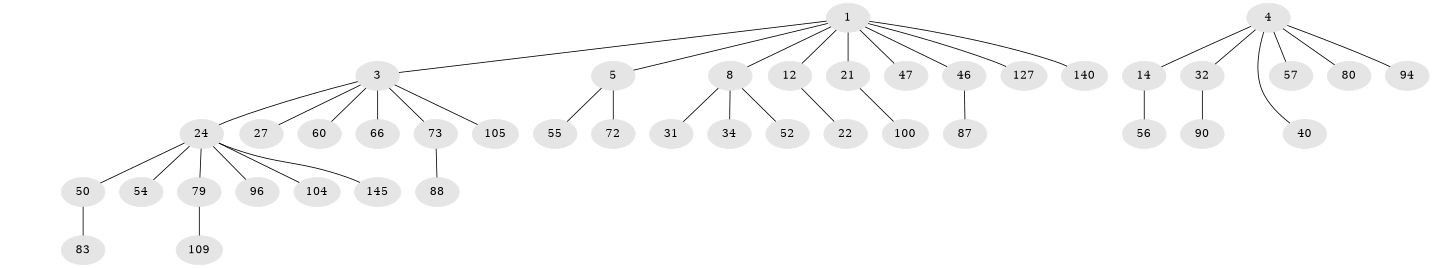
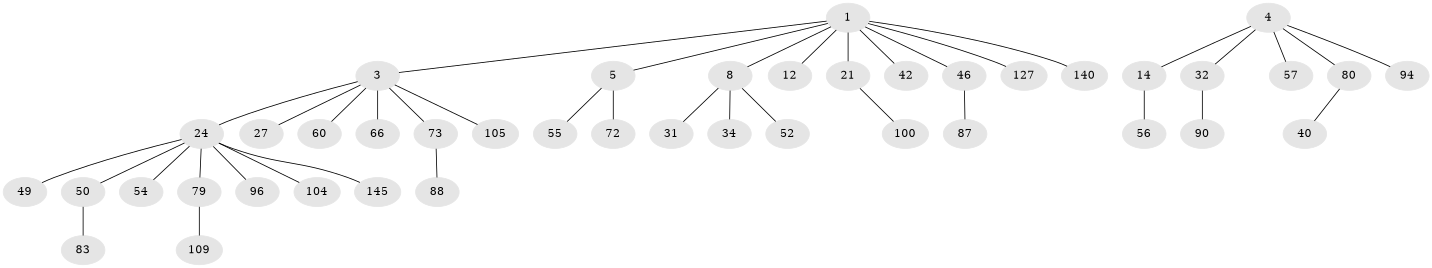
(906, 76) -> (906, 76)
(1260, 83) -> (1327, 105)
(846, 134) -> none
none -> (25, 192)
